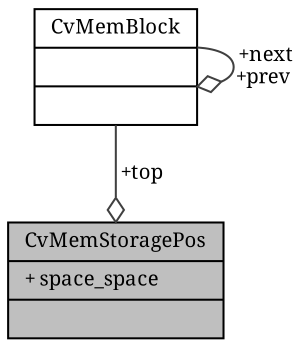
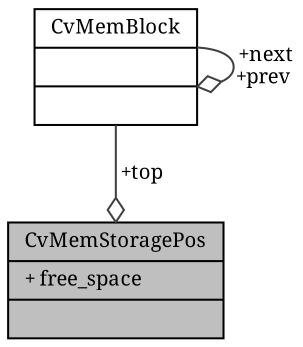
(92, 279) -> (83, 279)
